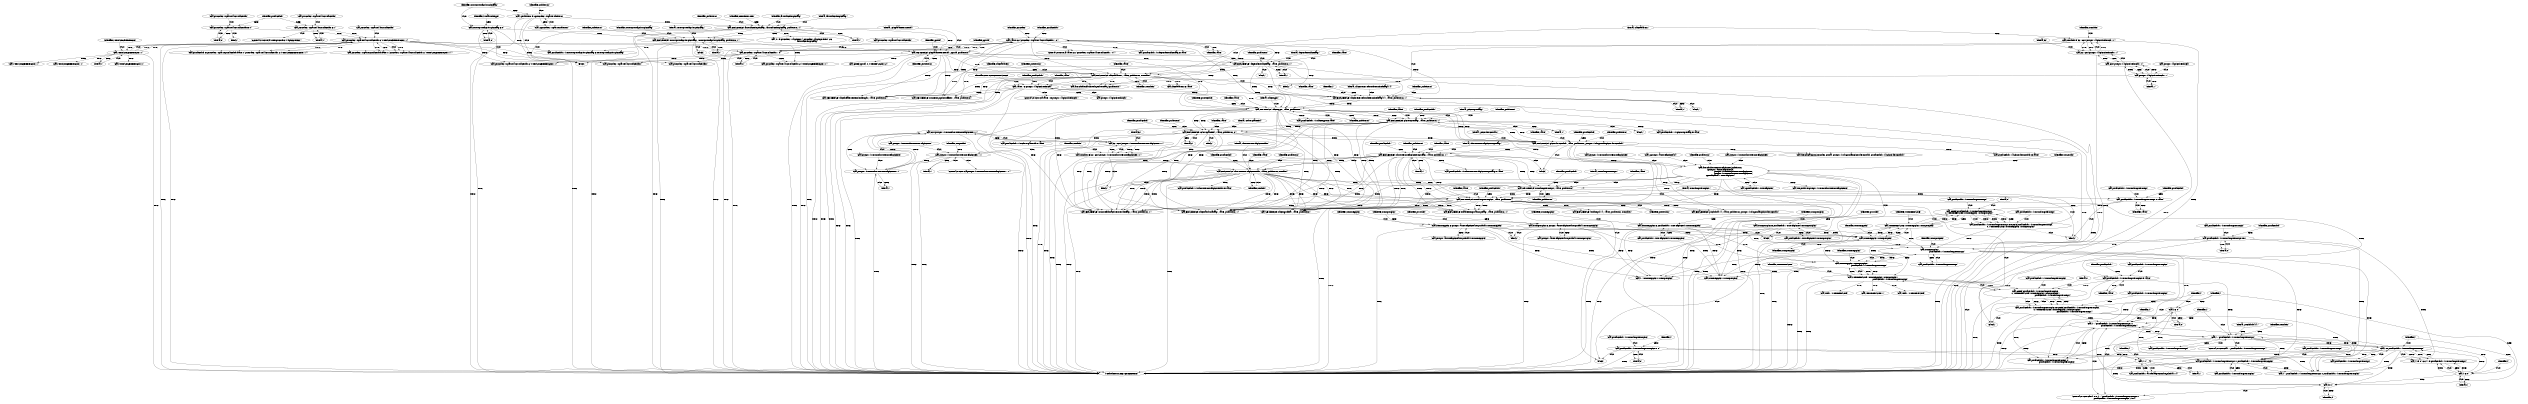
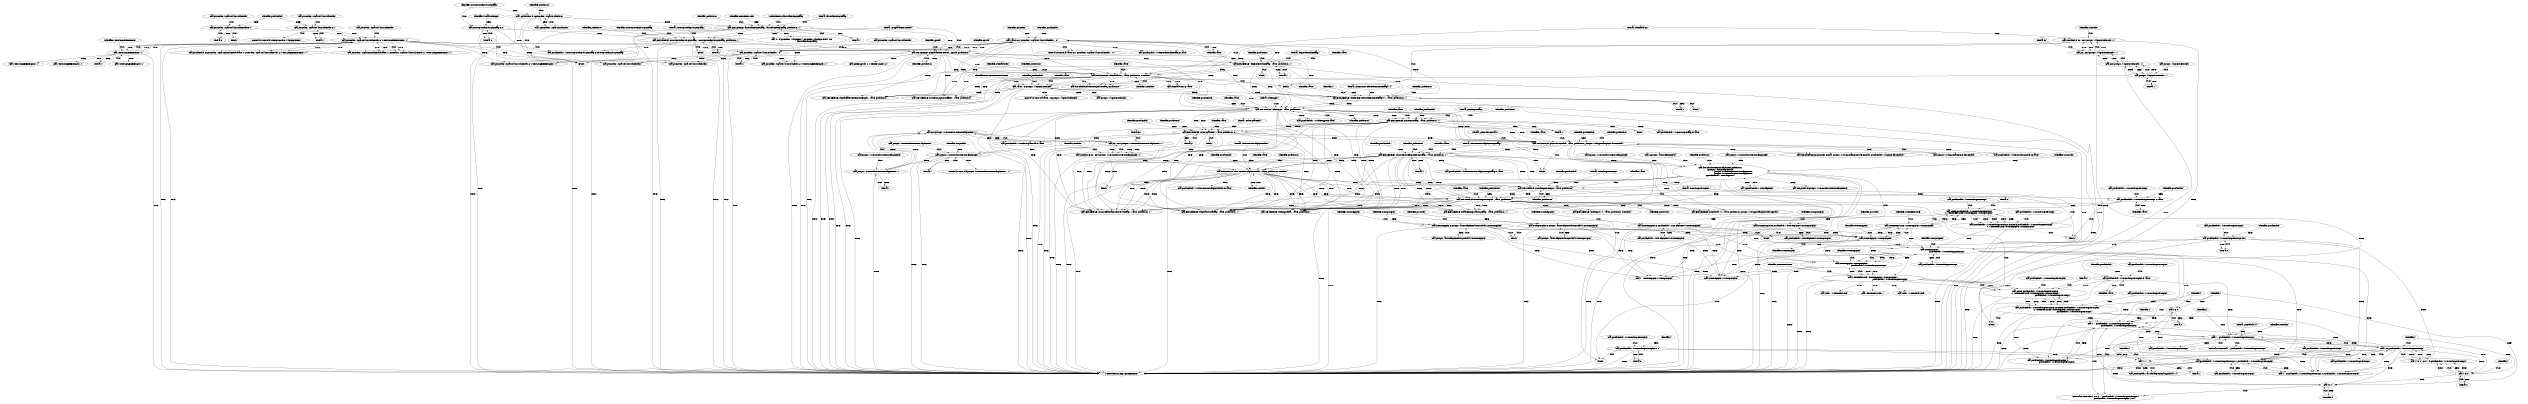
(786, 16) -> (786, 16)
(866, 137) -> (984, 138)
none -> (1954, 155)
(1967, 310) -> (1967, 310)
(2346, 343) -> (2346, 343)
